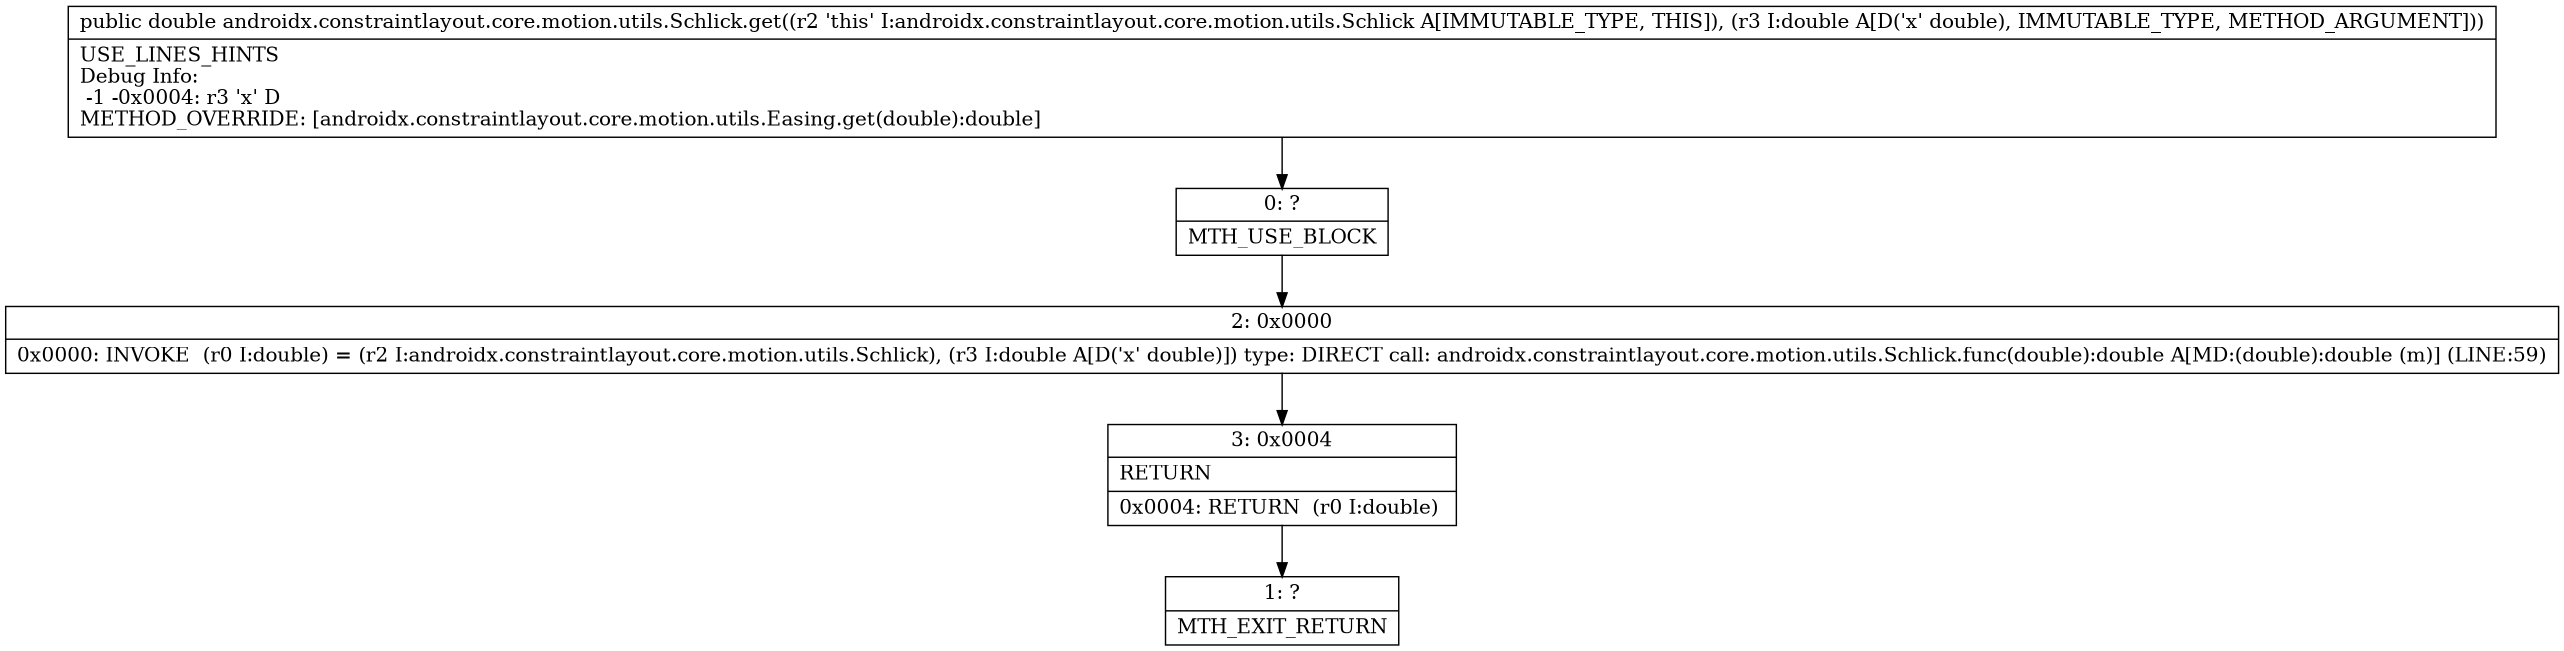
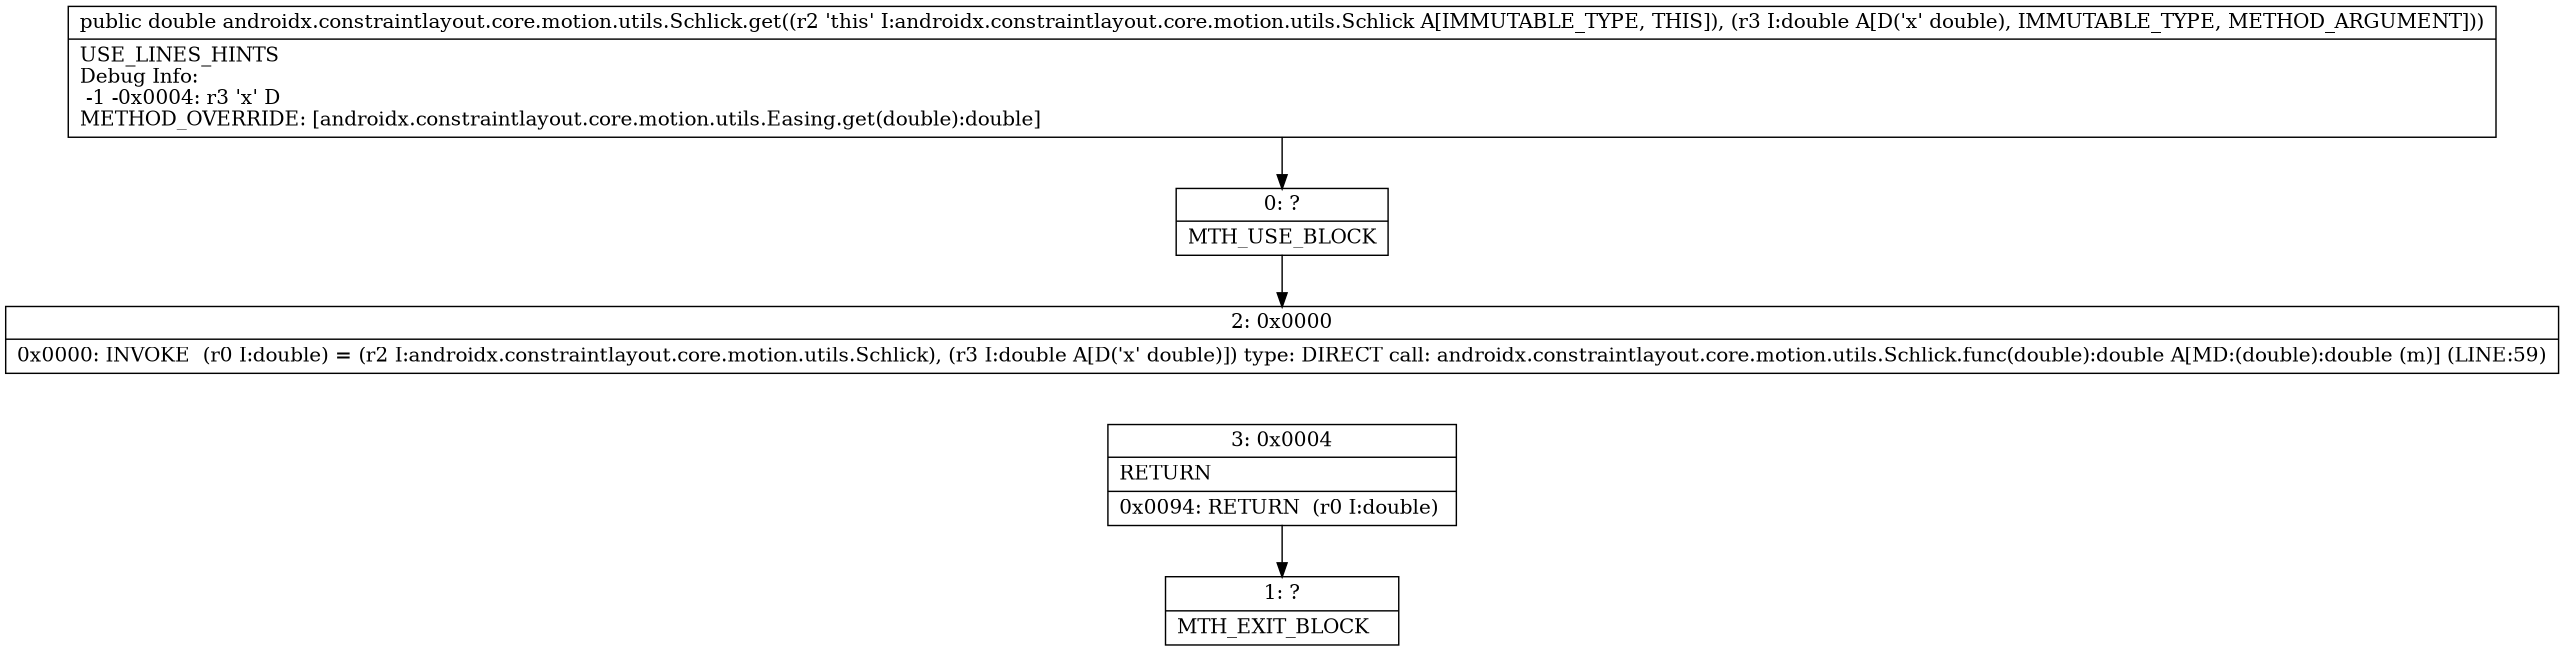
(1282, 391) -> none
(1282, 508) -> (1282, 508)
(1282, 627) -> (1274, 627)
